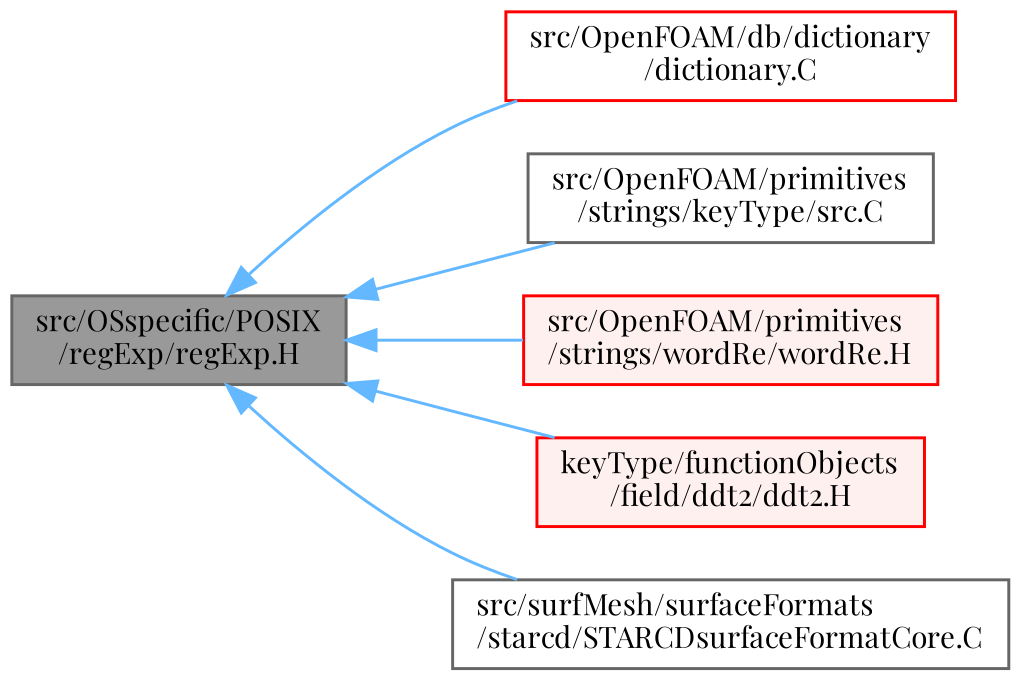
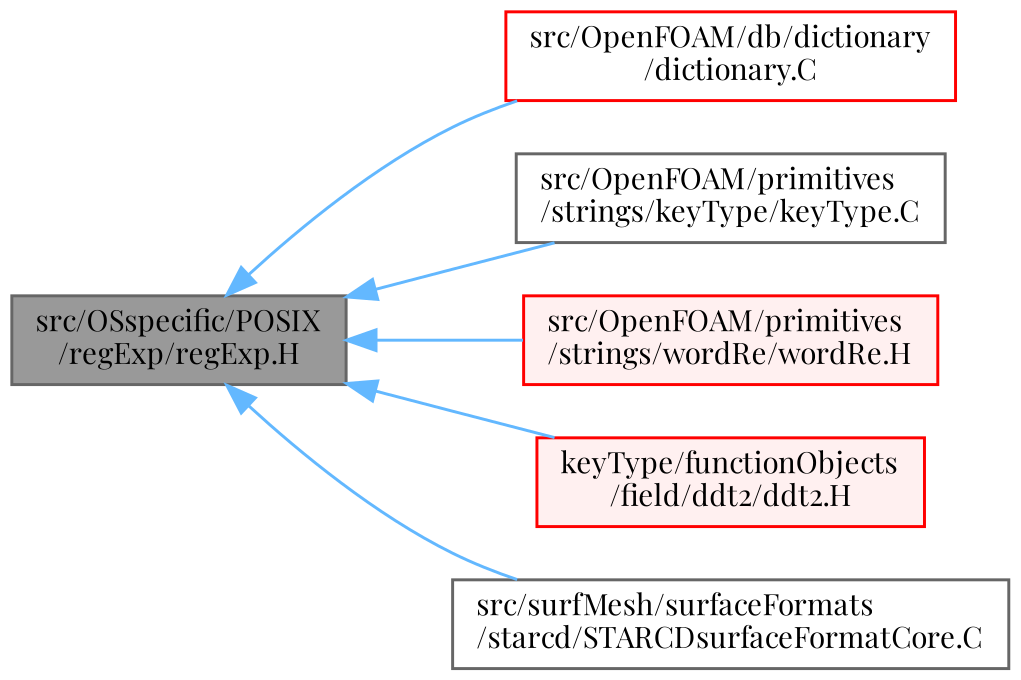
(731, 198) -> (731, 198)
